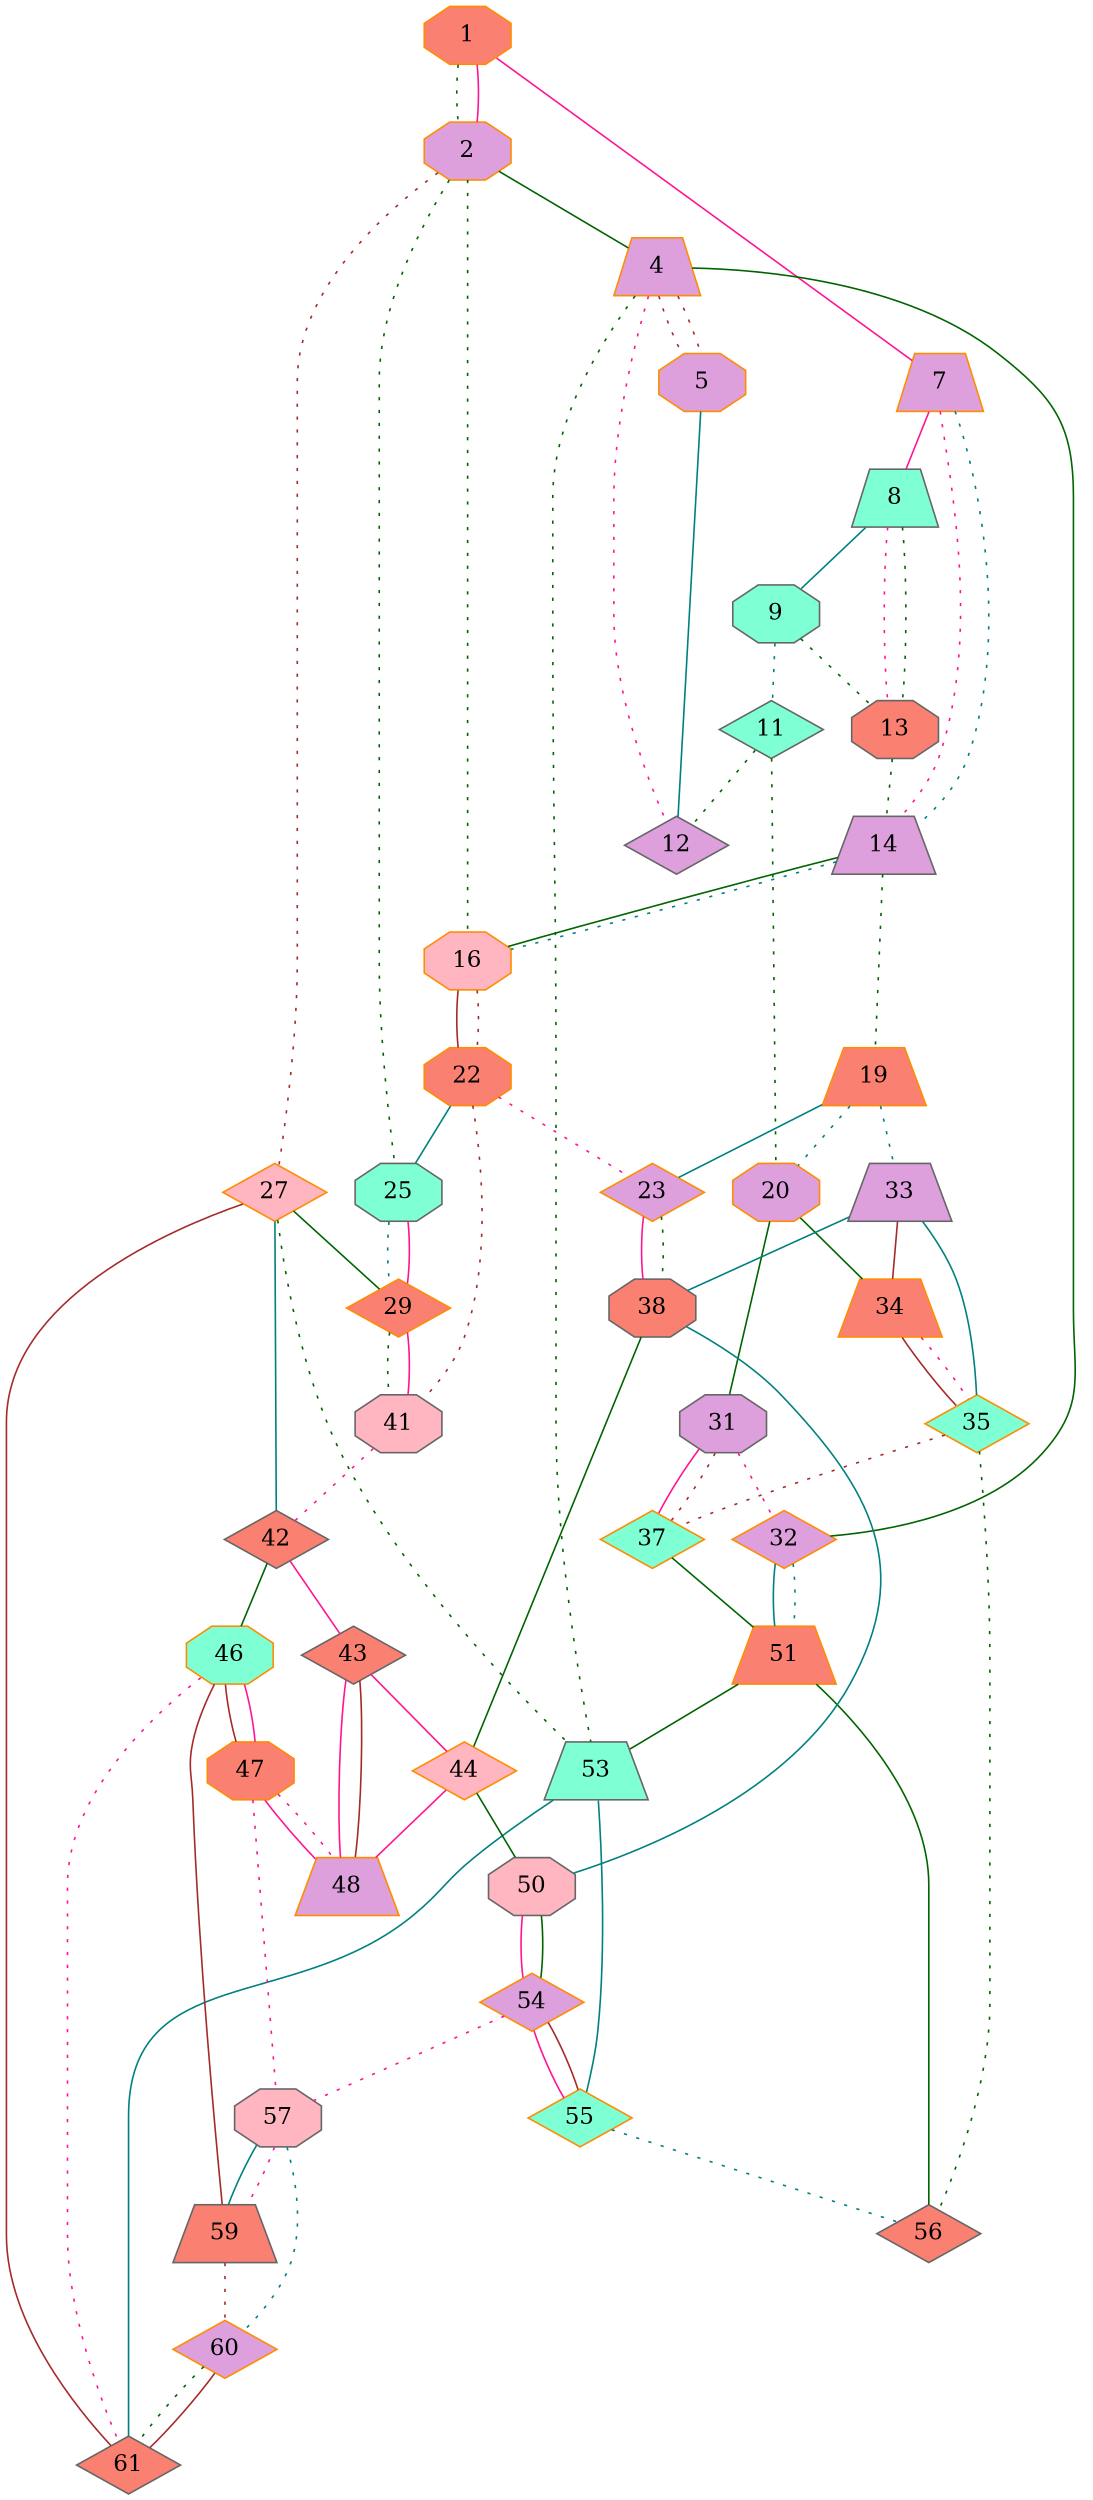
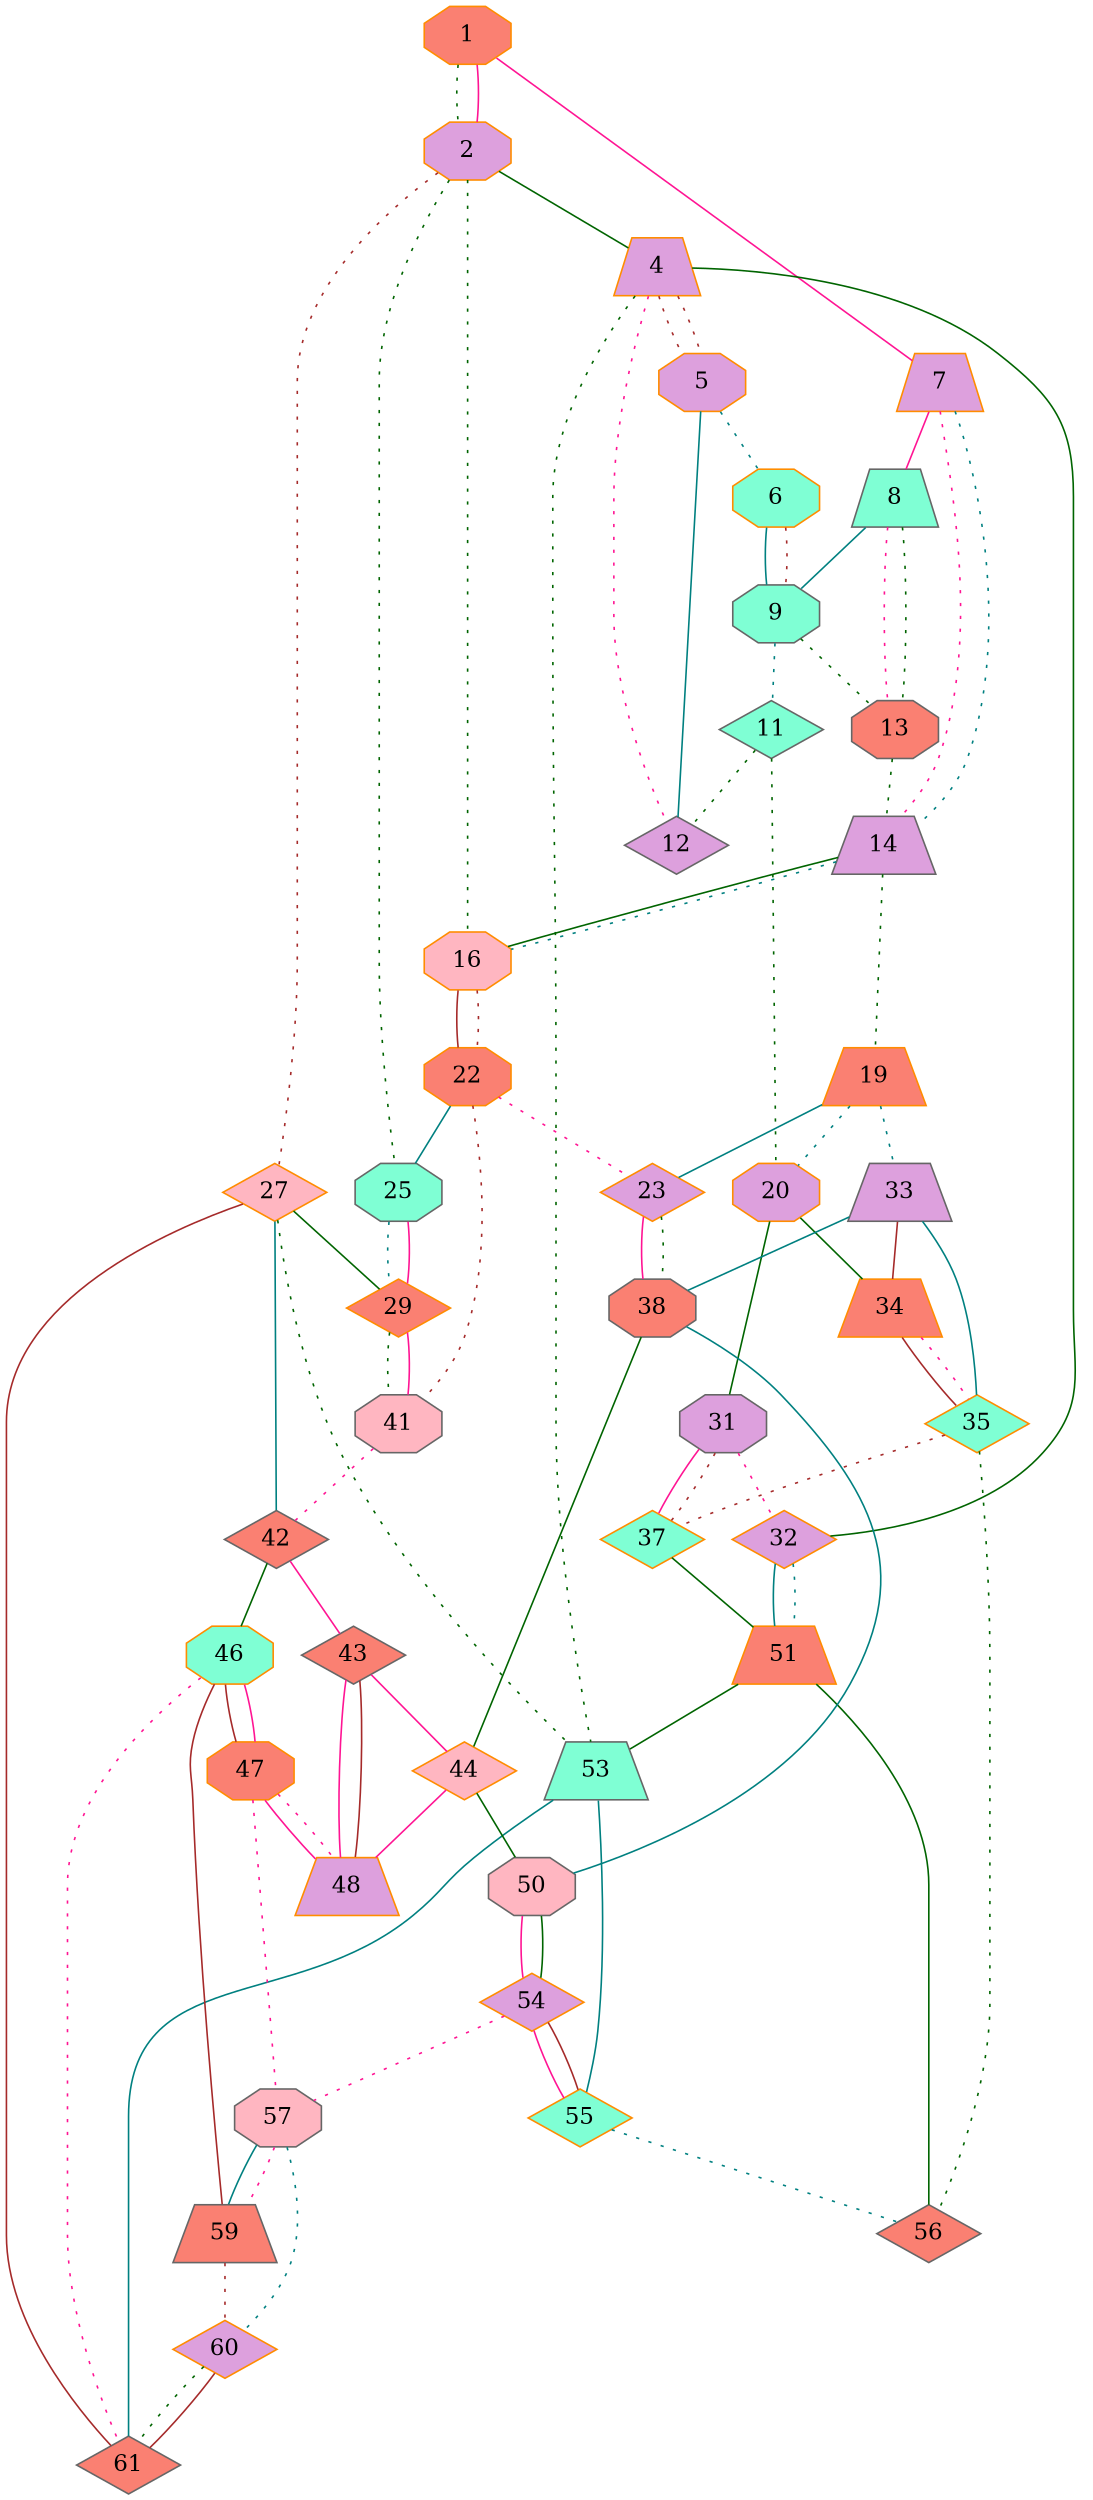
none -> (776, 498)
